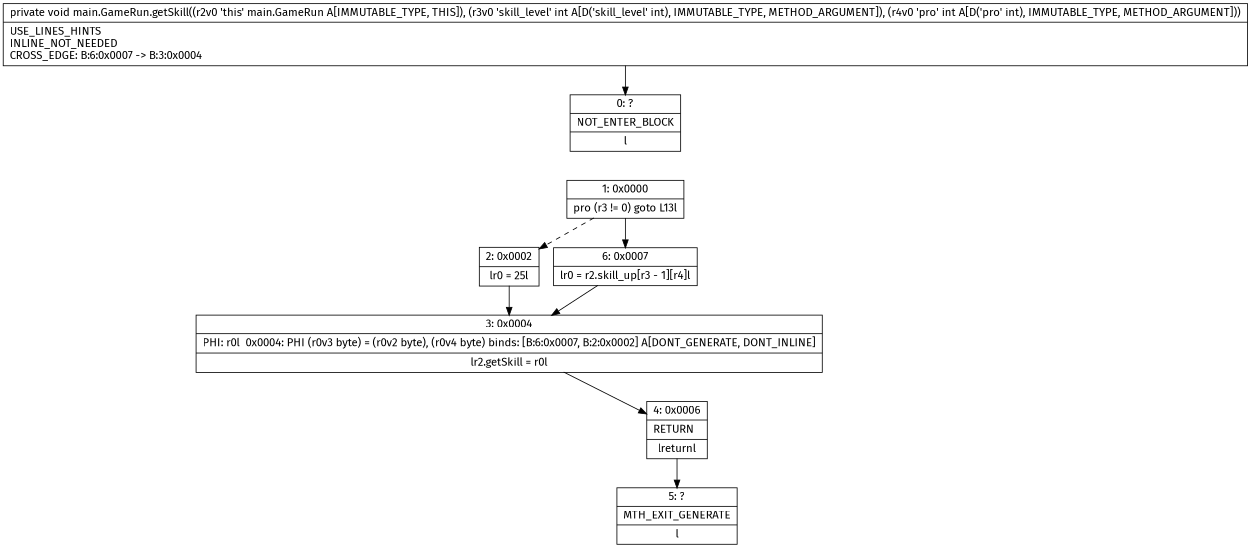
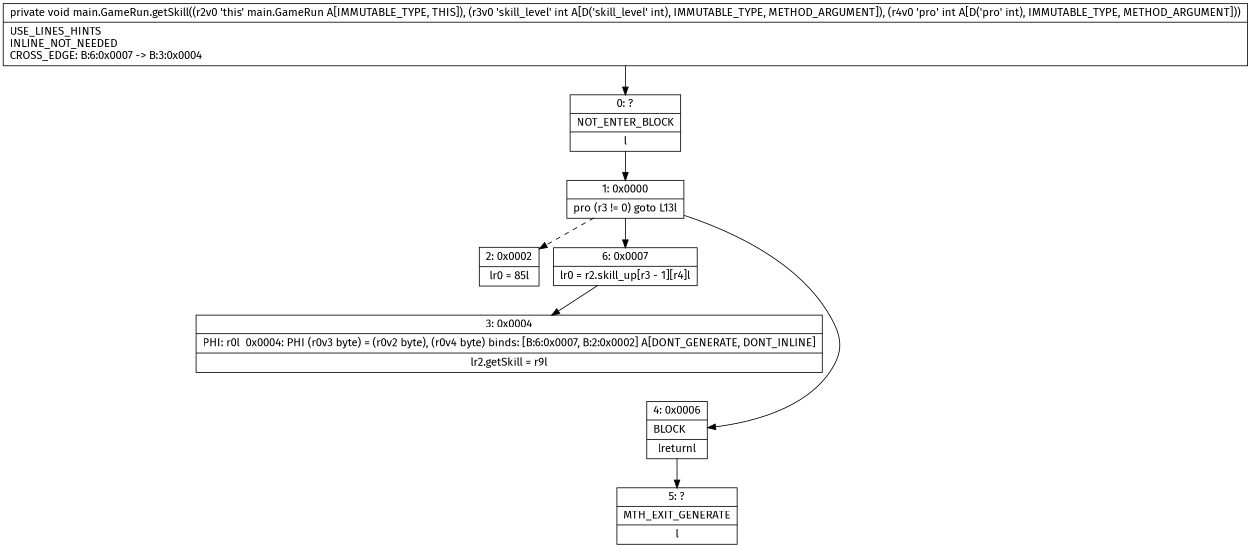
none -> (625, 162)
(509, 276) -> (509, 276)
(509, 296) -> none
(509, 362) -> (509, 362)
(602, 391) -> (832, 320)
(674, 429) -> (669, 429)
